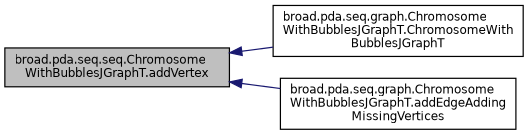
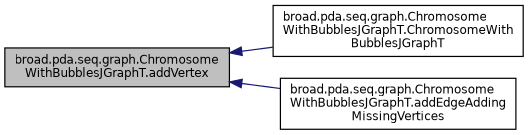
(117, 67) -> (117, 67)
